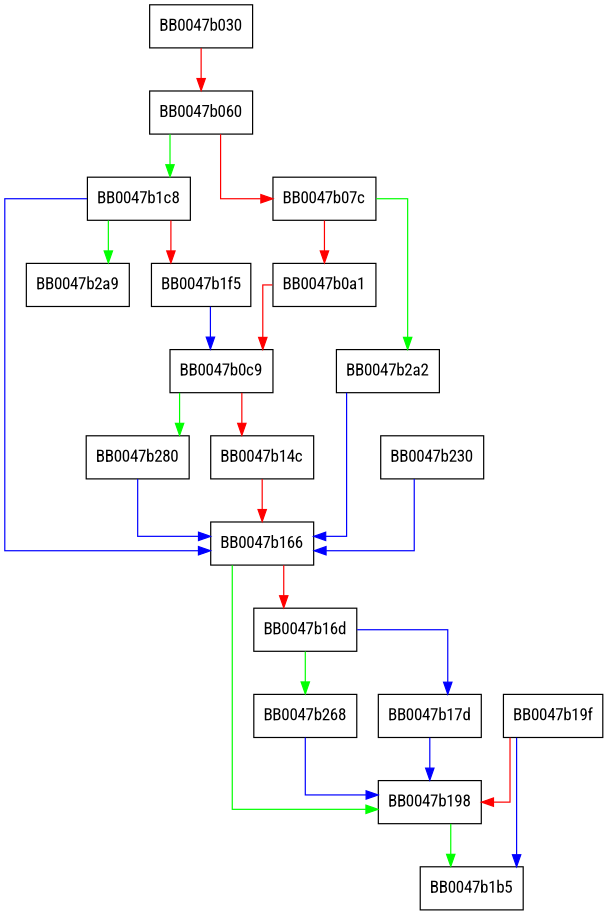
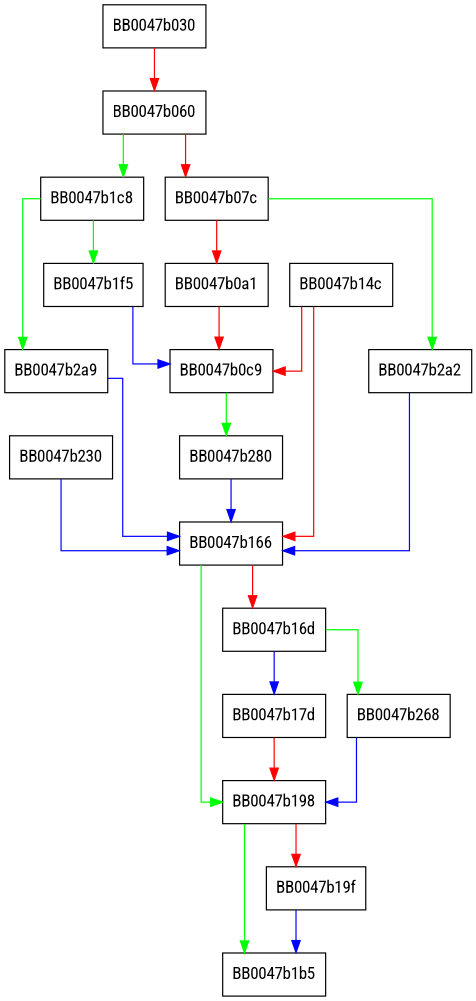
(171, 236) -> (93, 236)
(242, 408) -> (302, 347)
(5, 430) -> (123, 472)
(430, 753) -> (274, 753)
(510, 778) -> (296, 839)
